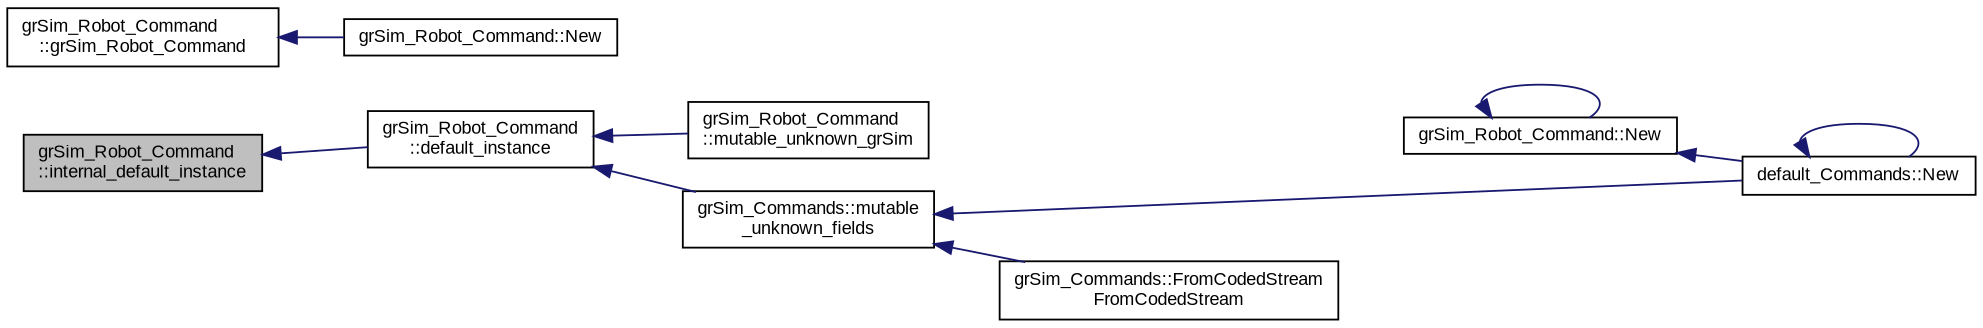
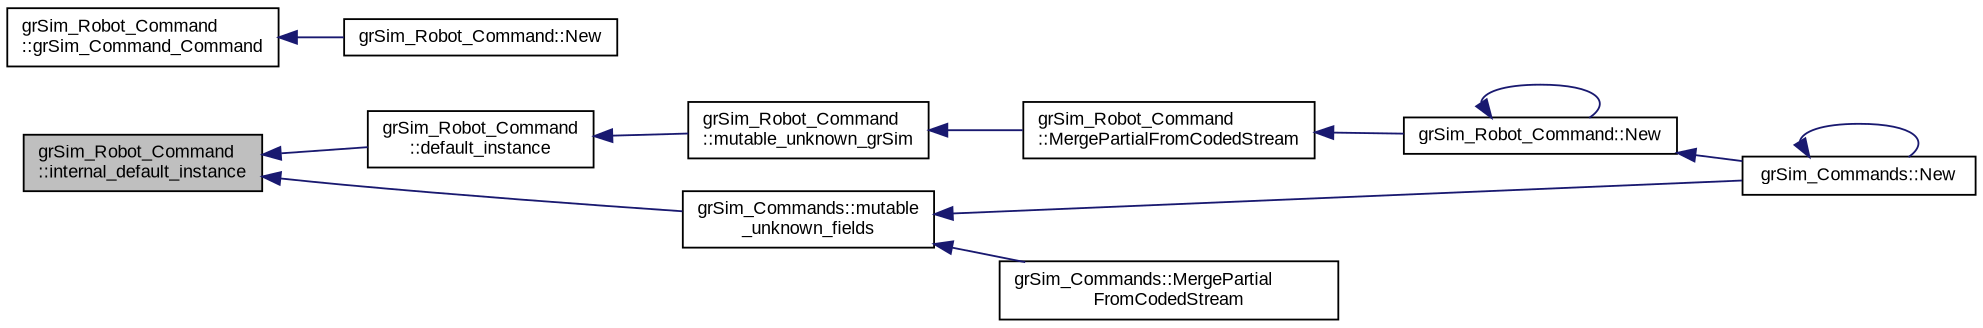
(143, 37) -> (143, 37)
none -> (1169, 130)
(1859, 176) -> (1859, 176)
(654, 182) -> (481, 196)
(1169, 290) -> (1169, 290)
